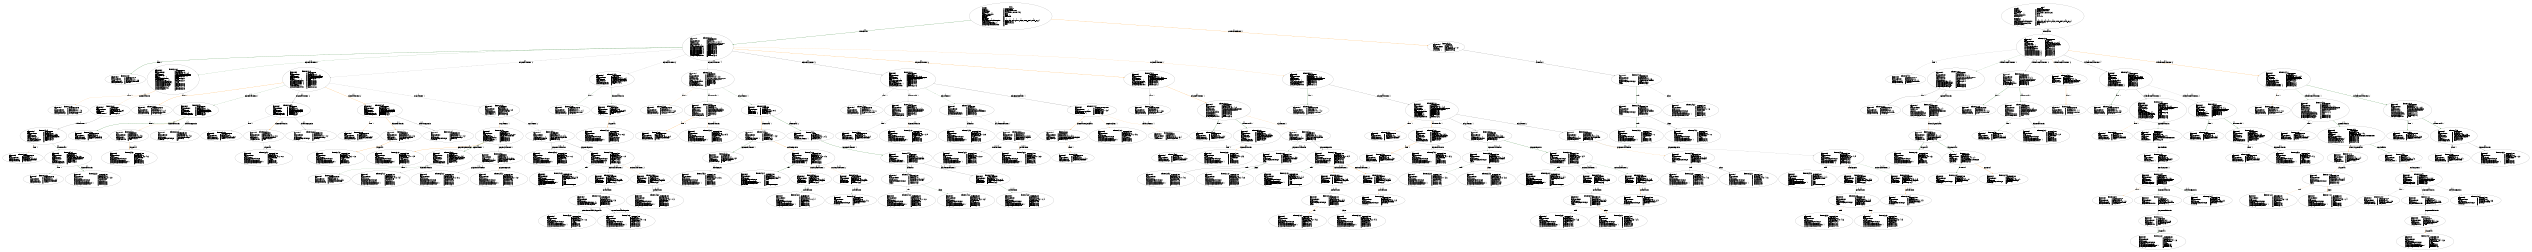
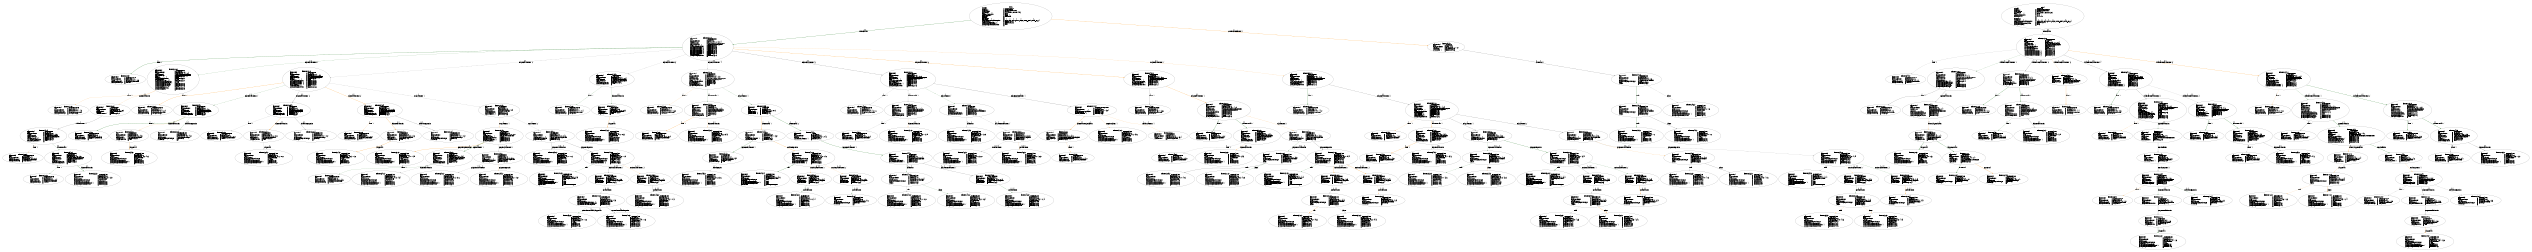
(1853, 168) -> (1856, 168)
